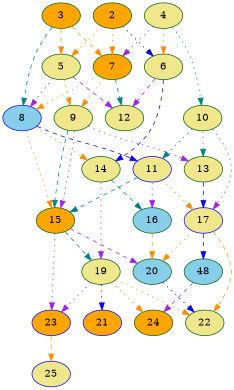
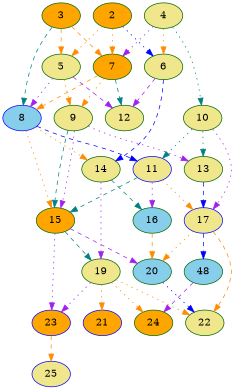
(72, 90) -> (72, 90)
(102, 294) -> (102, 294)
